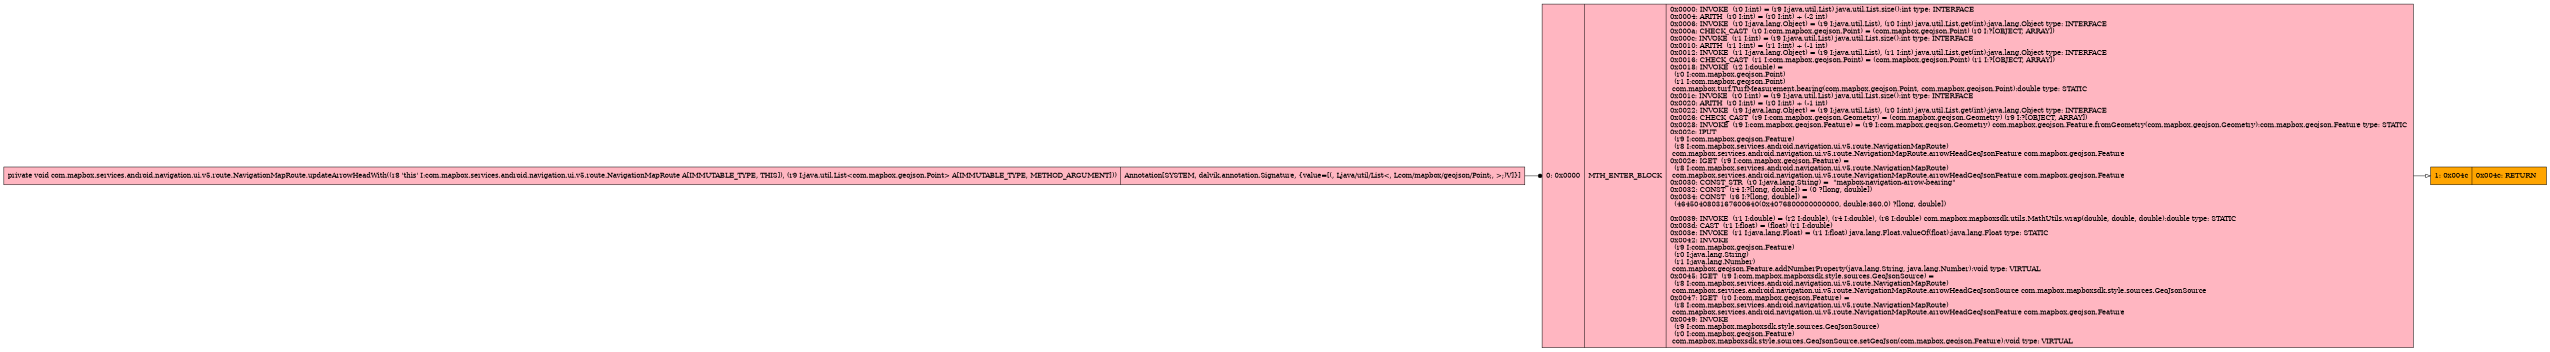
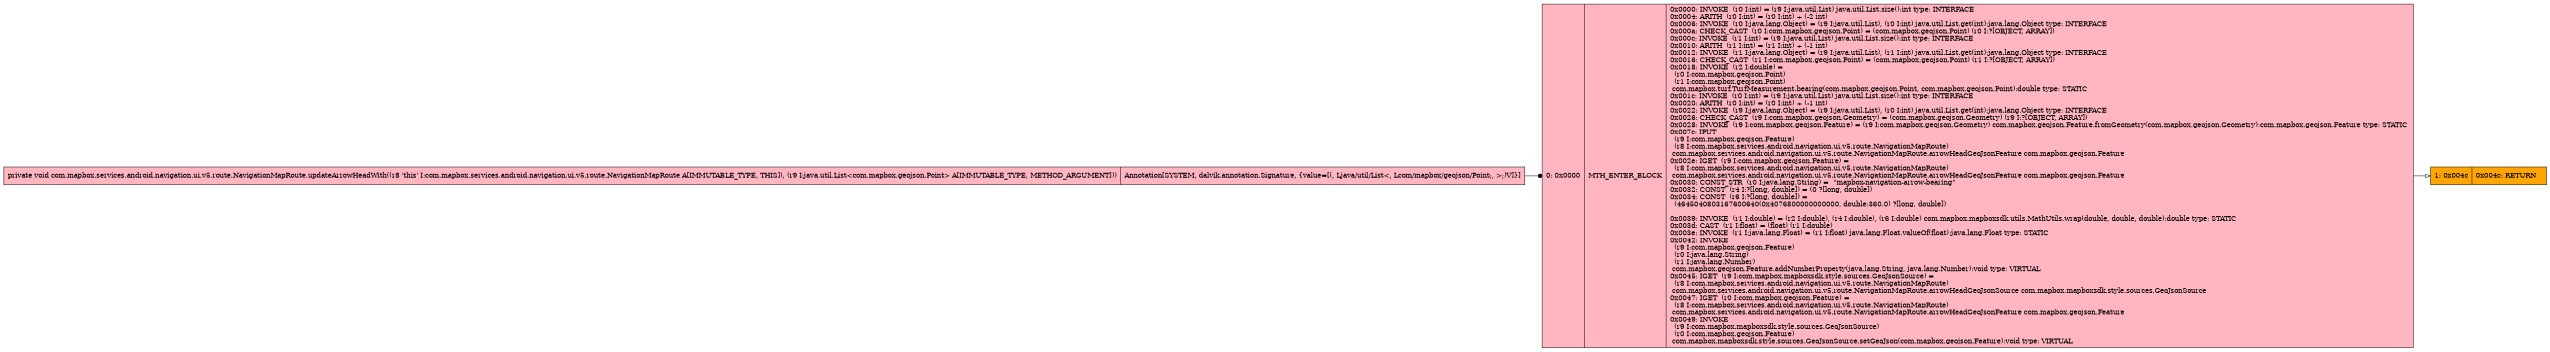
(1695, 132) -> (1695, 132)
